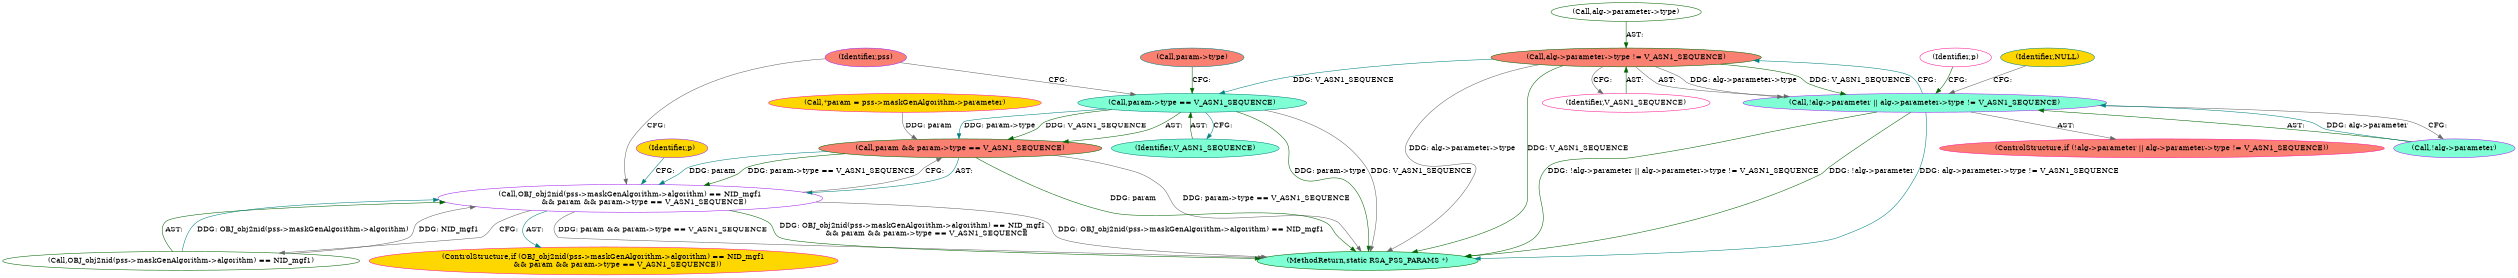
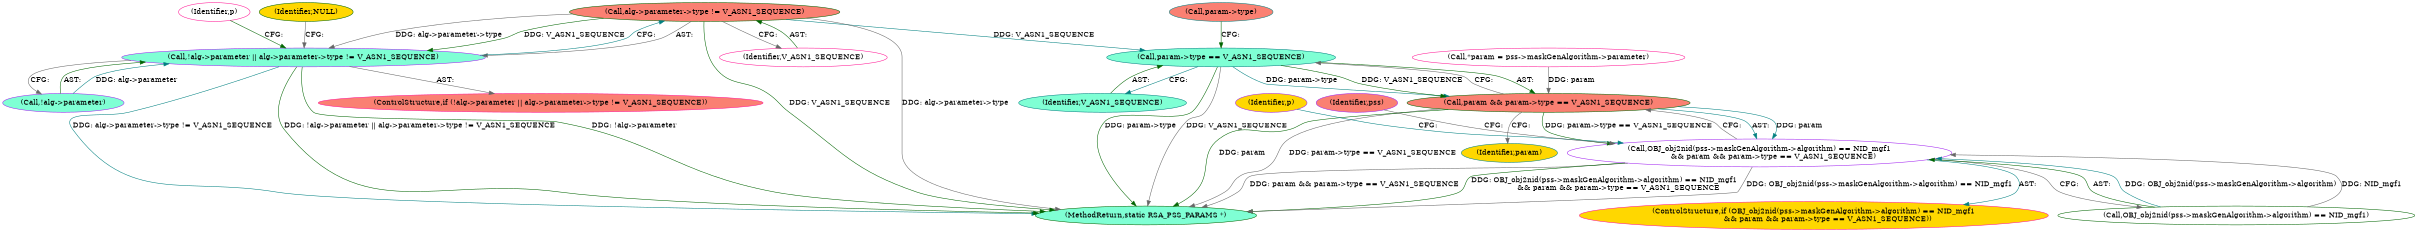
(1626, 12) -> none
(2048, 57) -> (306, 12)
(1015, 78) -> (1452, 74)
(905, 103) -> (1549, 57)
none -> (1509, 153)
